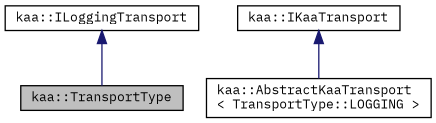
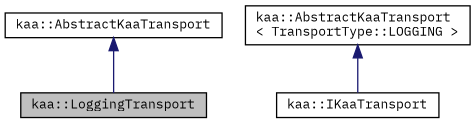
(102, 18) -> (114, 25)
(319, 61) -> (358, 75)
(102, 98) -> (114, 105)
